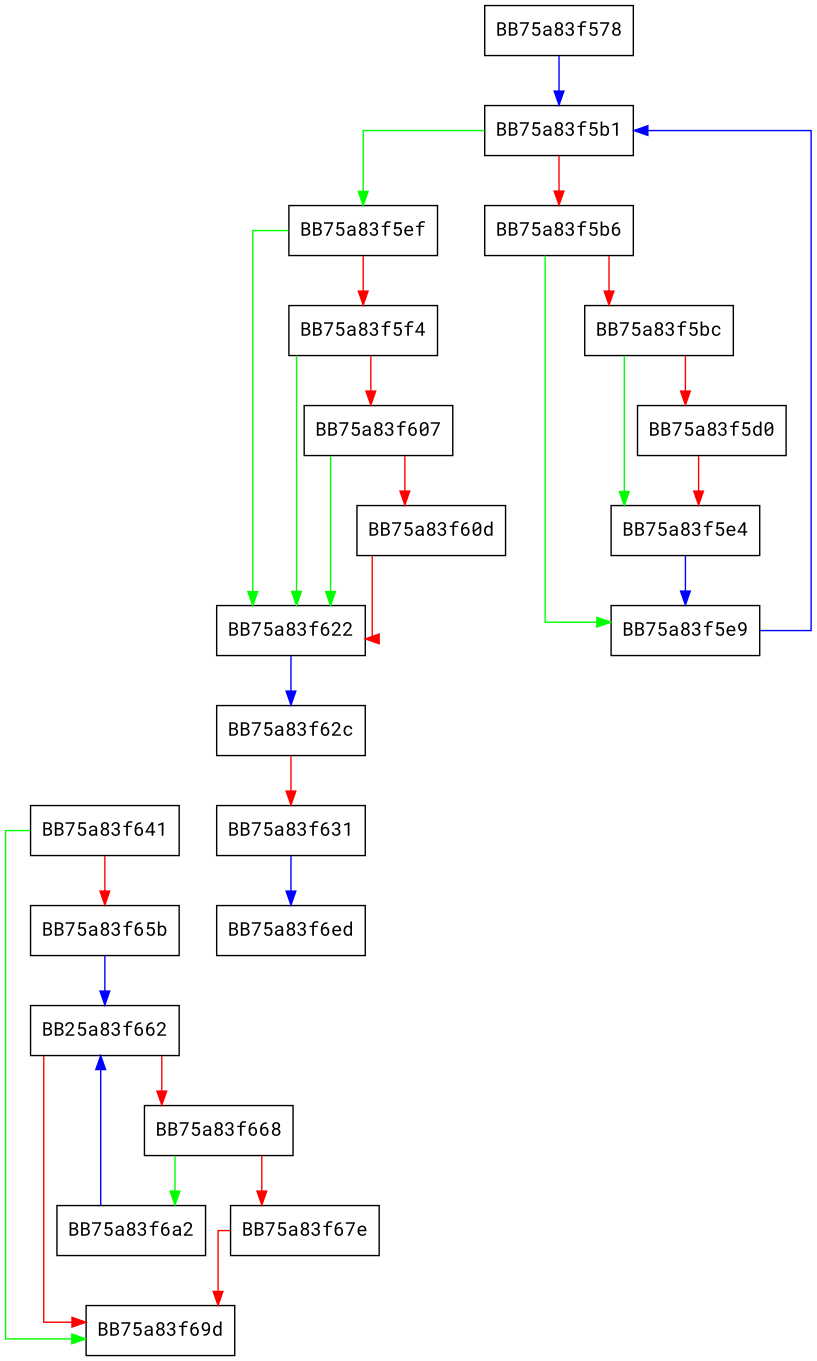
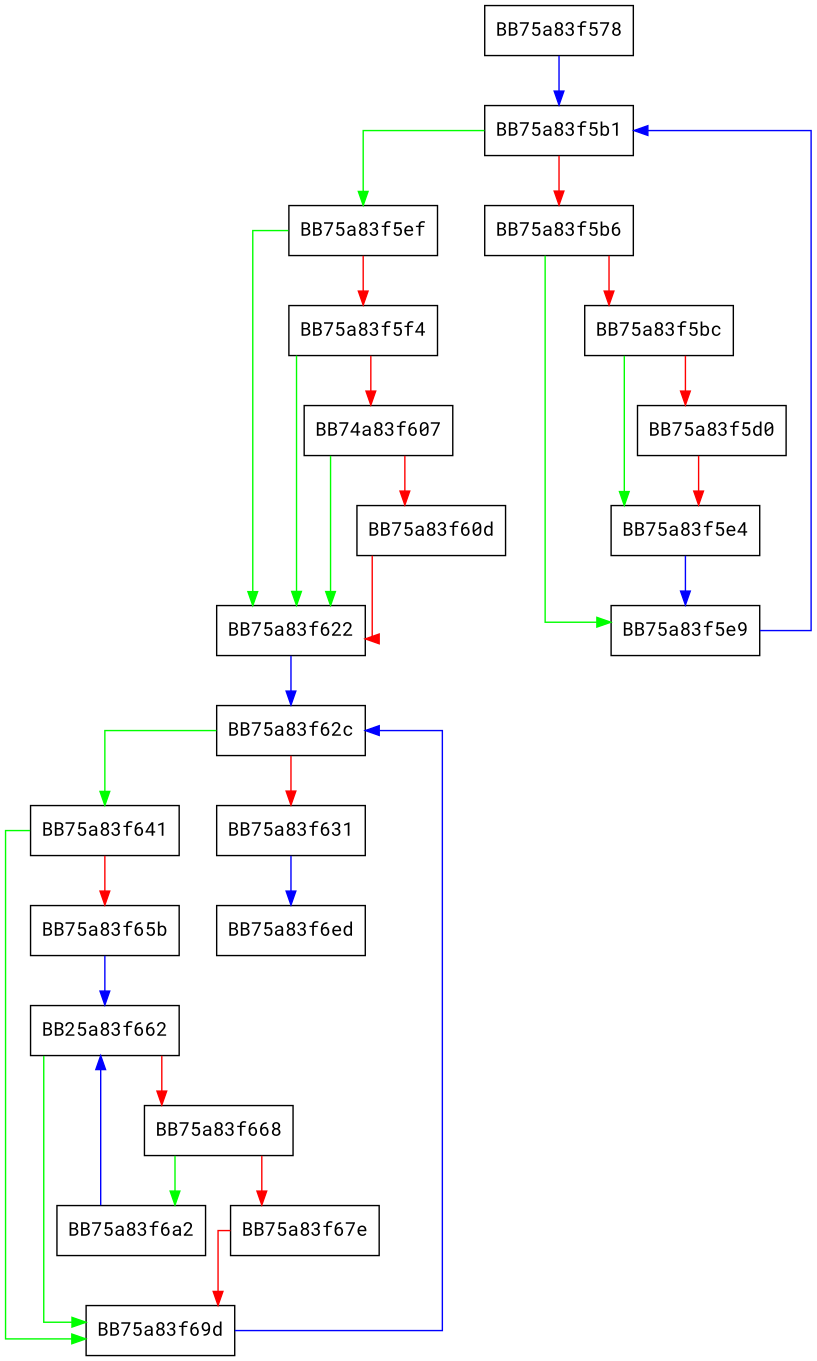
(378, 431) -> (378, 431)
none -> (130, 731)
none -> (442, 1103)
(44, 1203) -> (44, 1203)
